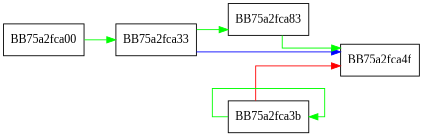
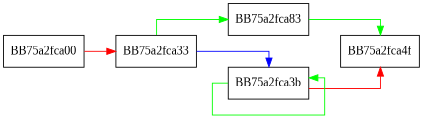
(96, 40) -> (96, 51)
(264, 52) -> (236, 51)
